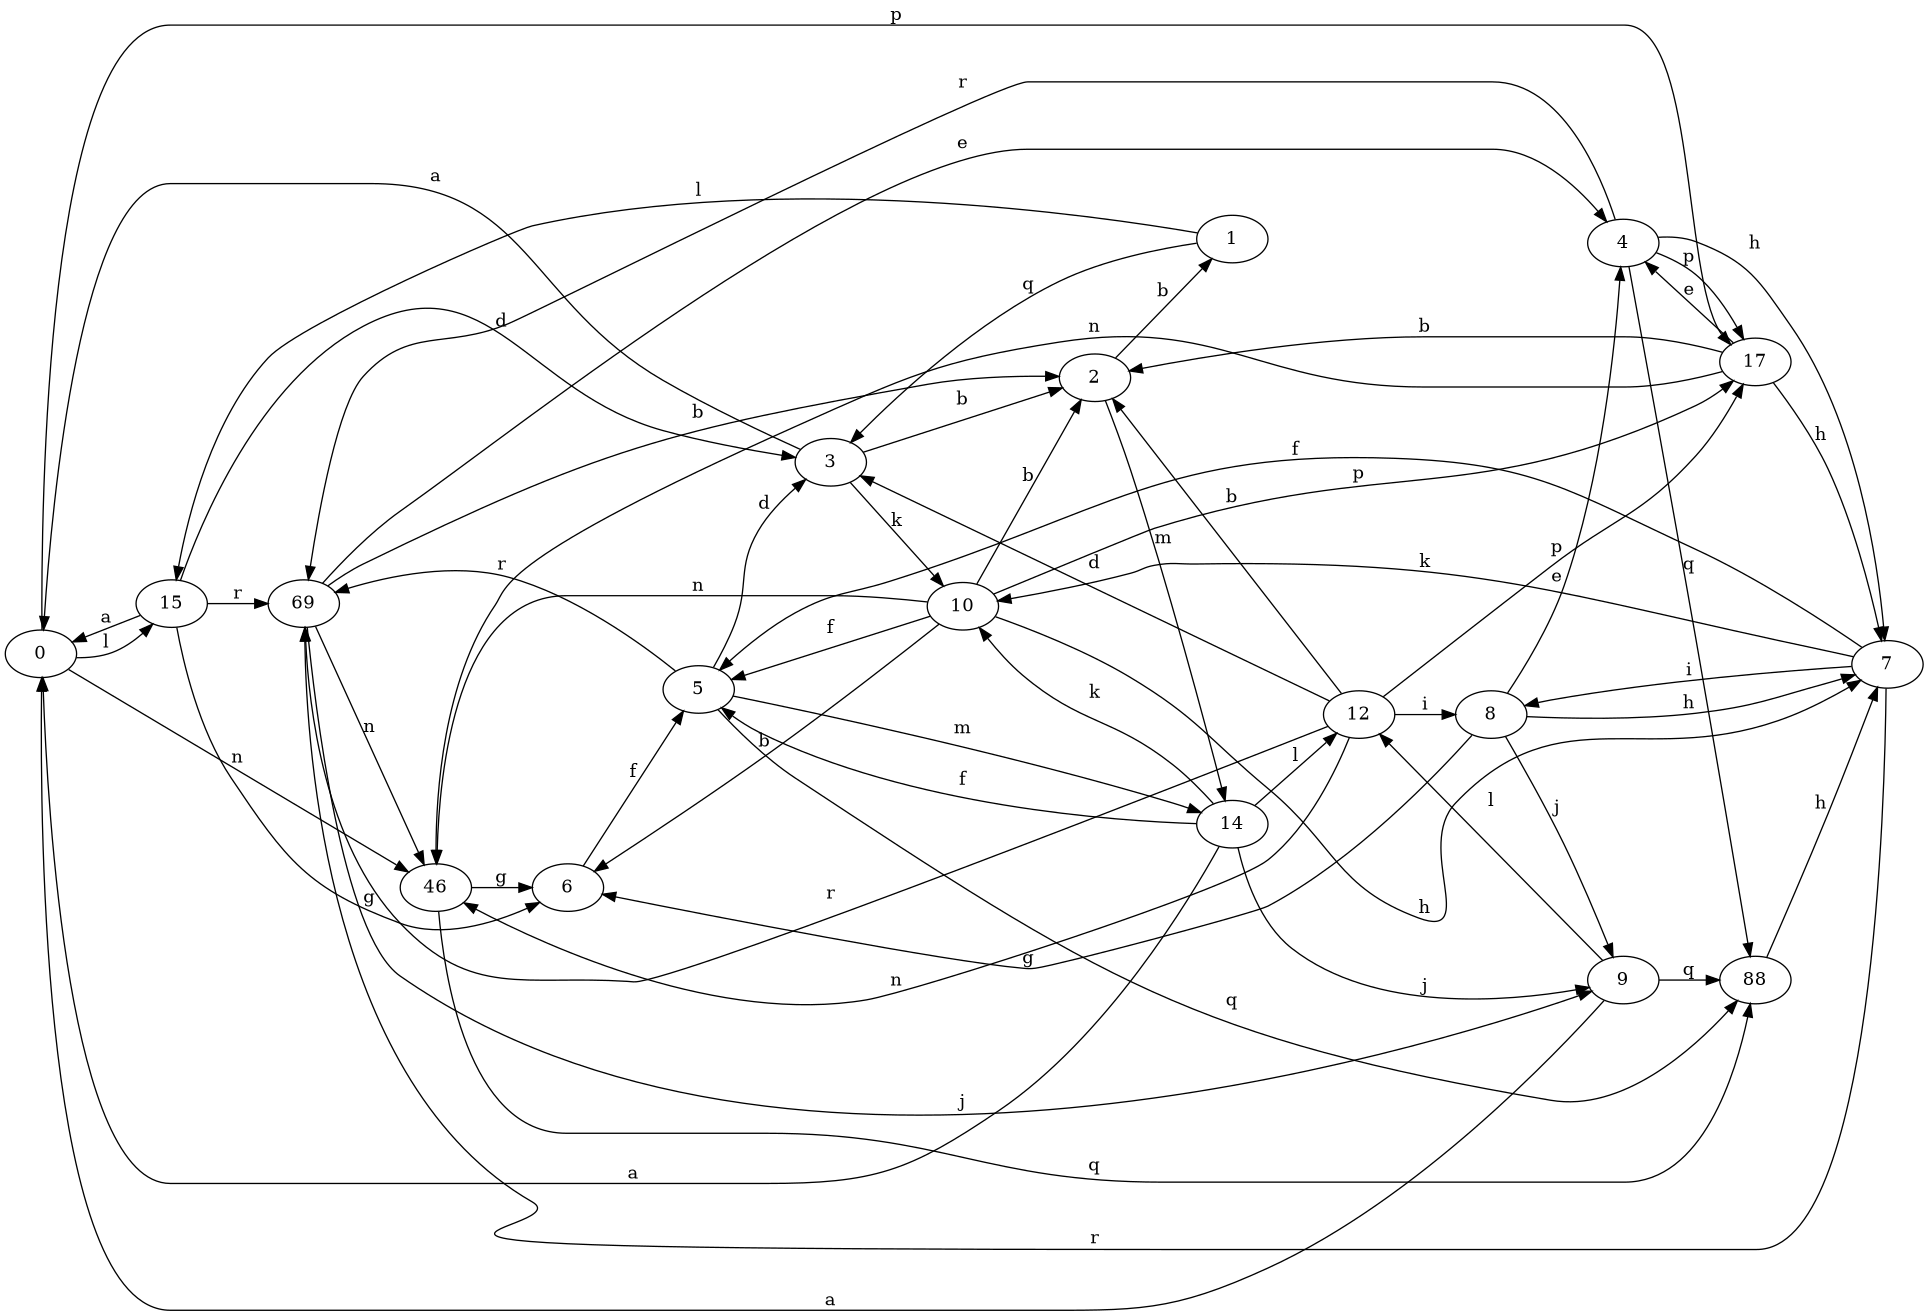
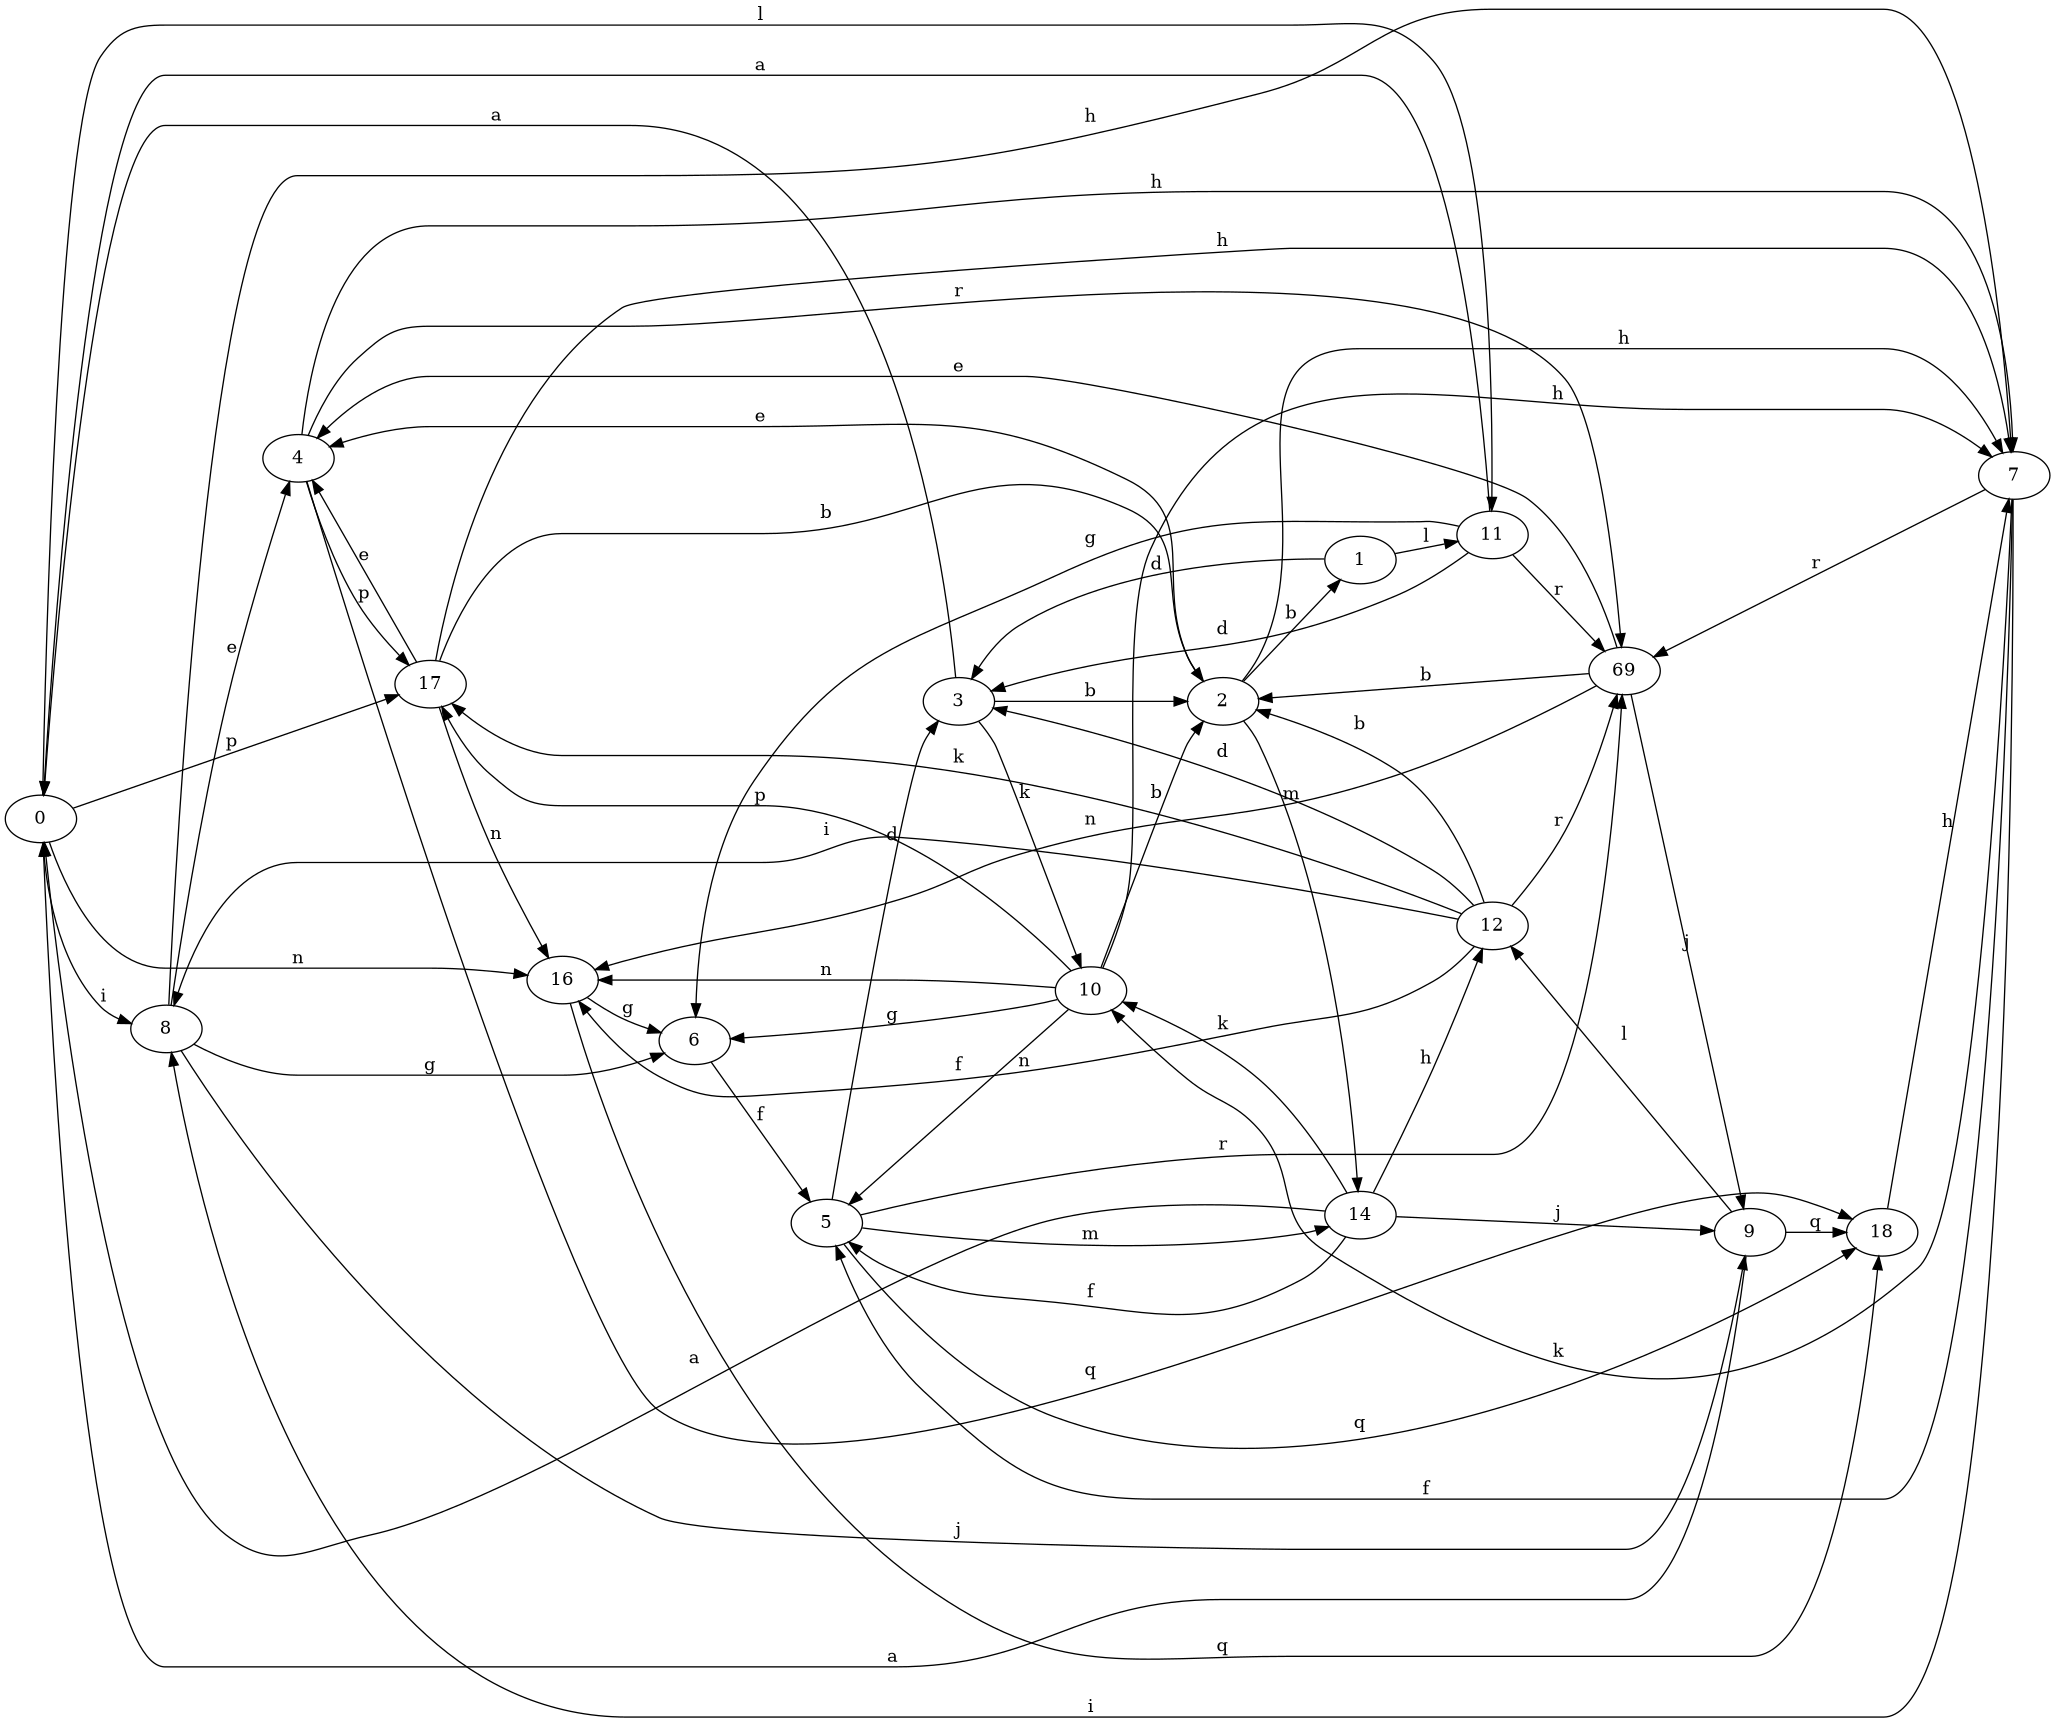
(1029, 285) -> (1157, 565)
none -> (1503, 349)
none -> (851, 425)
(1557, 547) -> (959, 757)
(172, 604) -> (1493, 535)
(765, 742) -> (893, 1015)
(1296, 756) -> (1426, 1059)
(436, 888) -> (563, 980)
none -> (66, 950)
(1755, 980) -> (1882, 1232)
